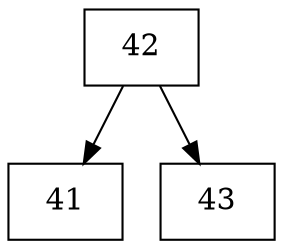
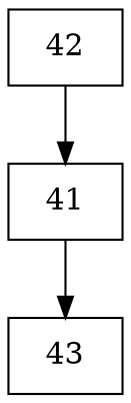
(175, 115) -> (65, 268)
